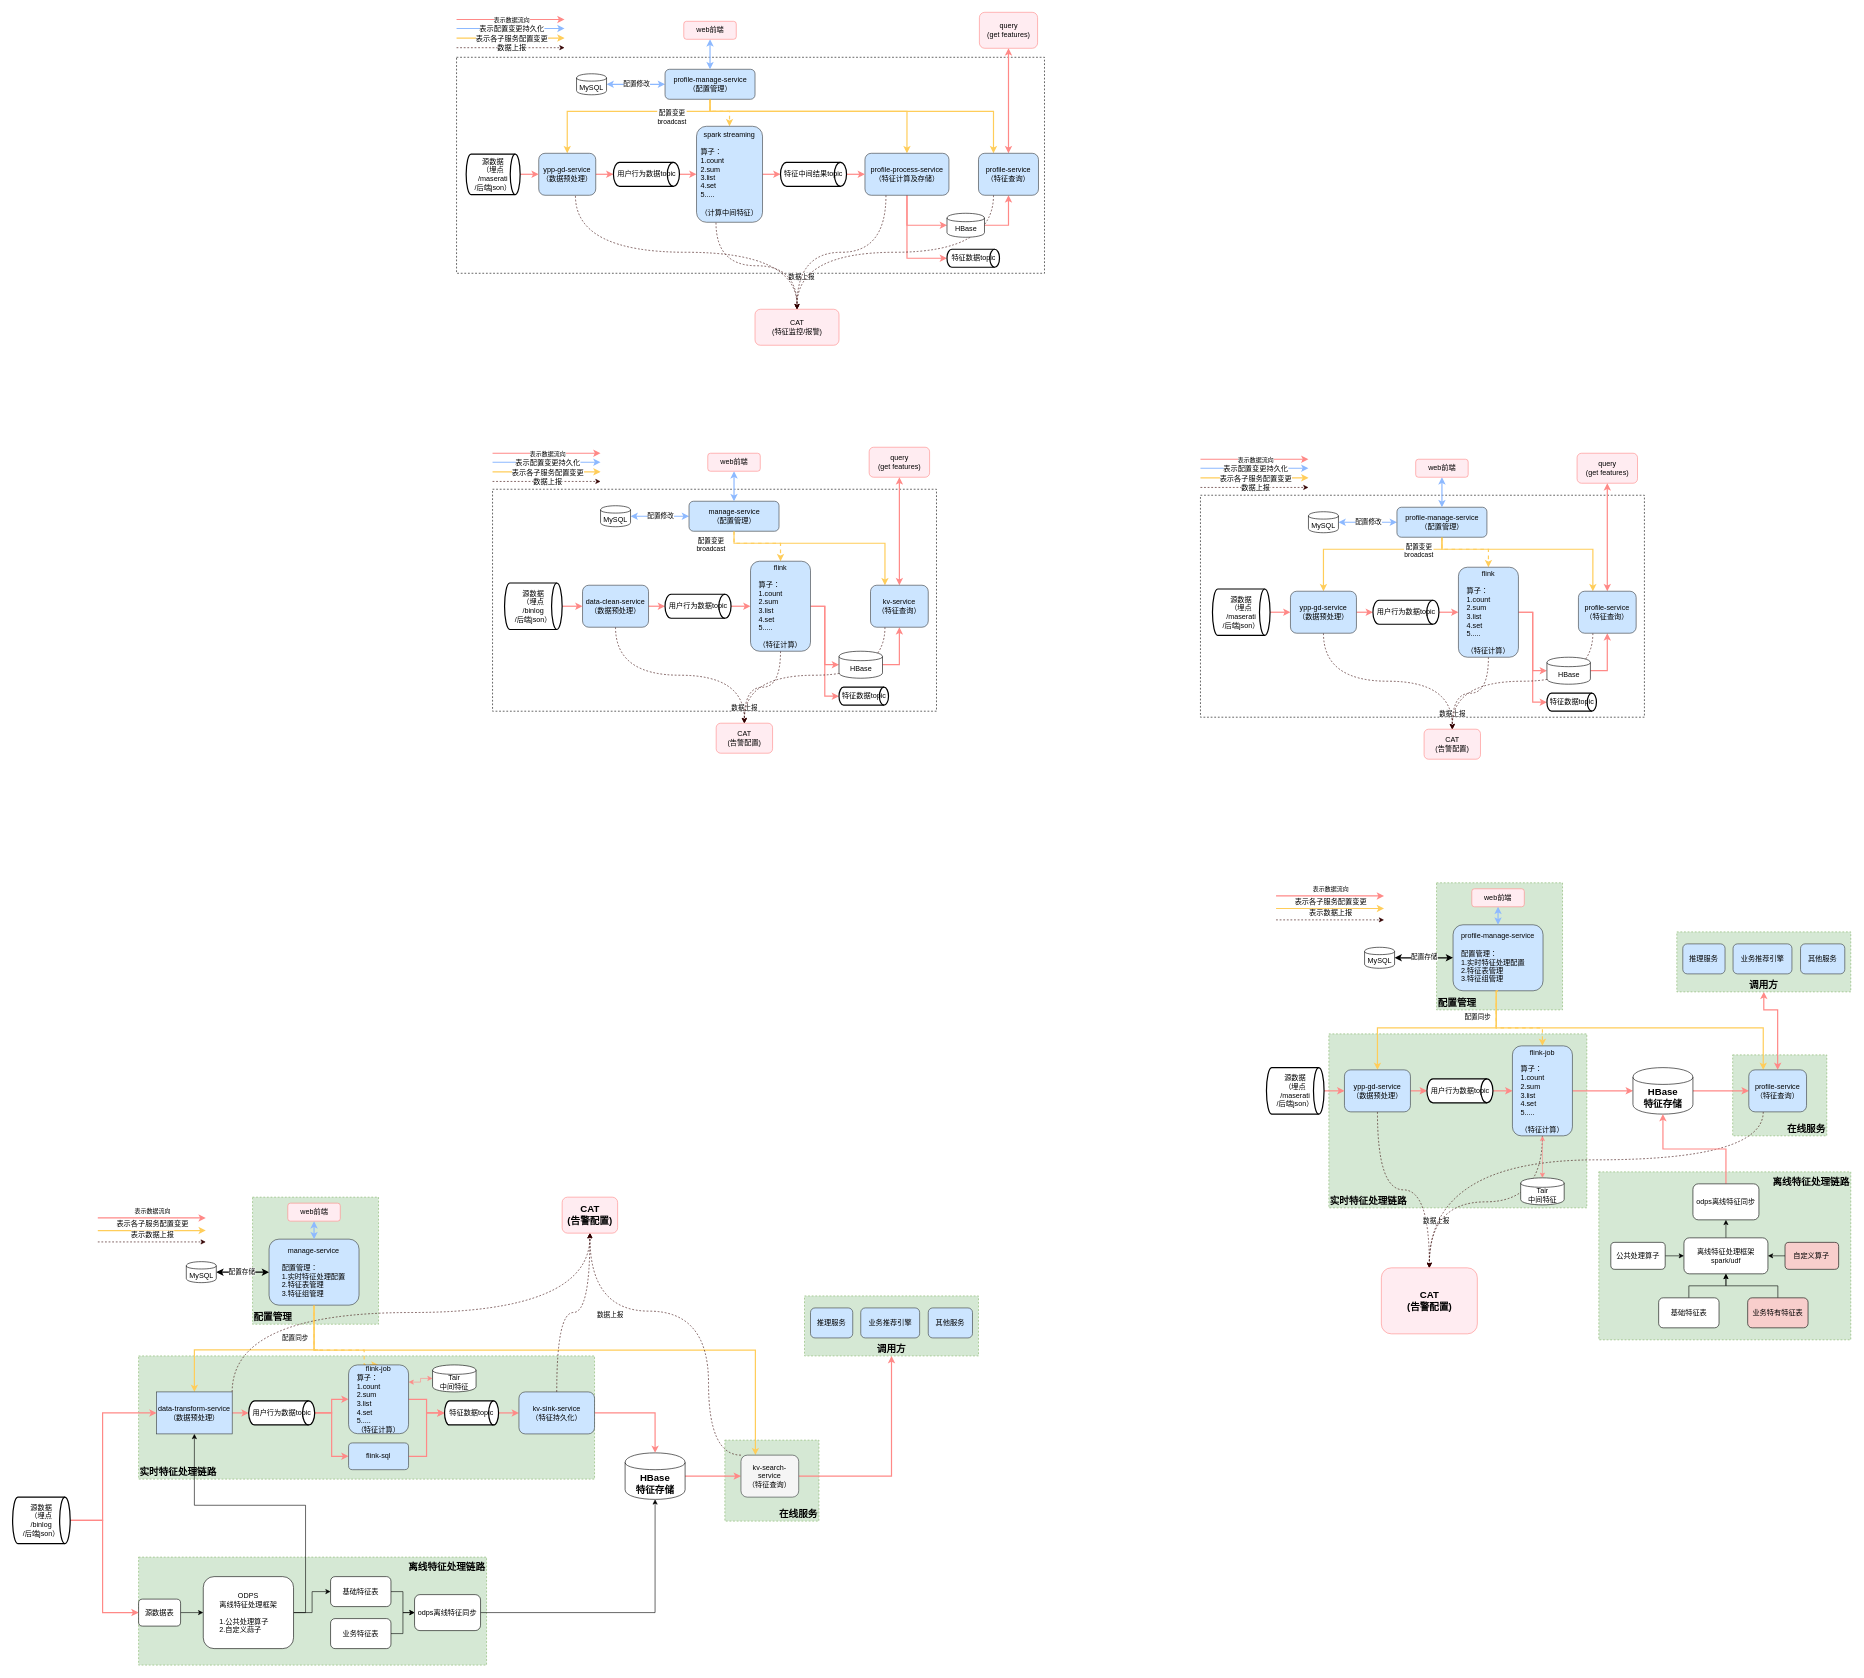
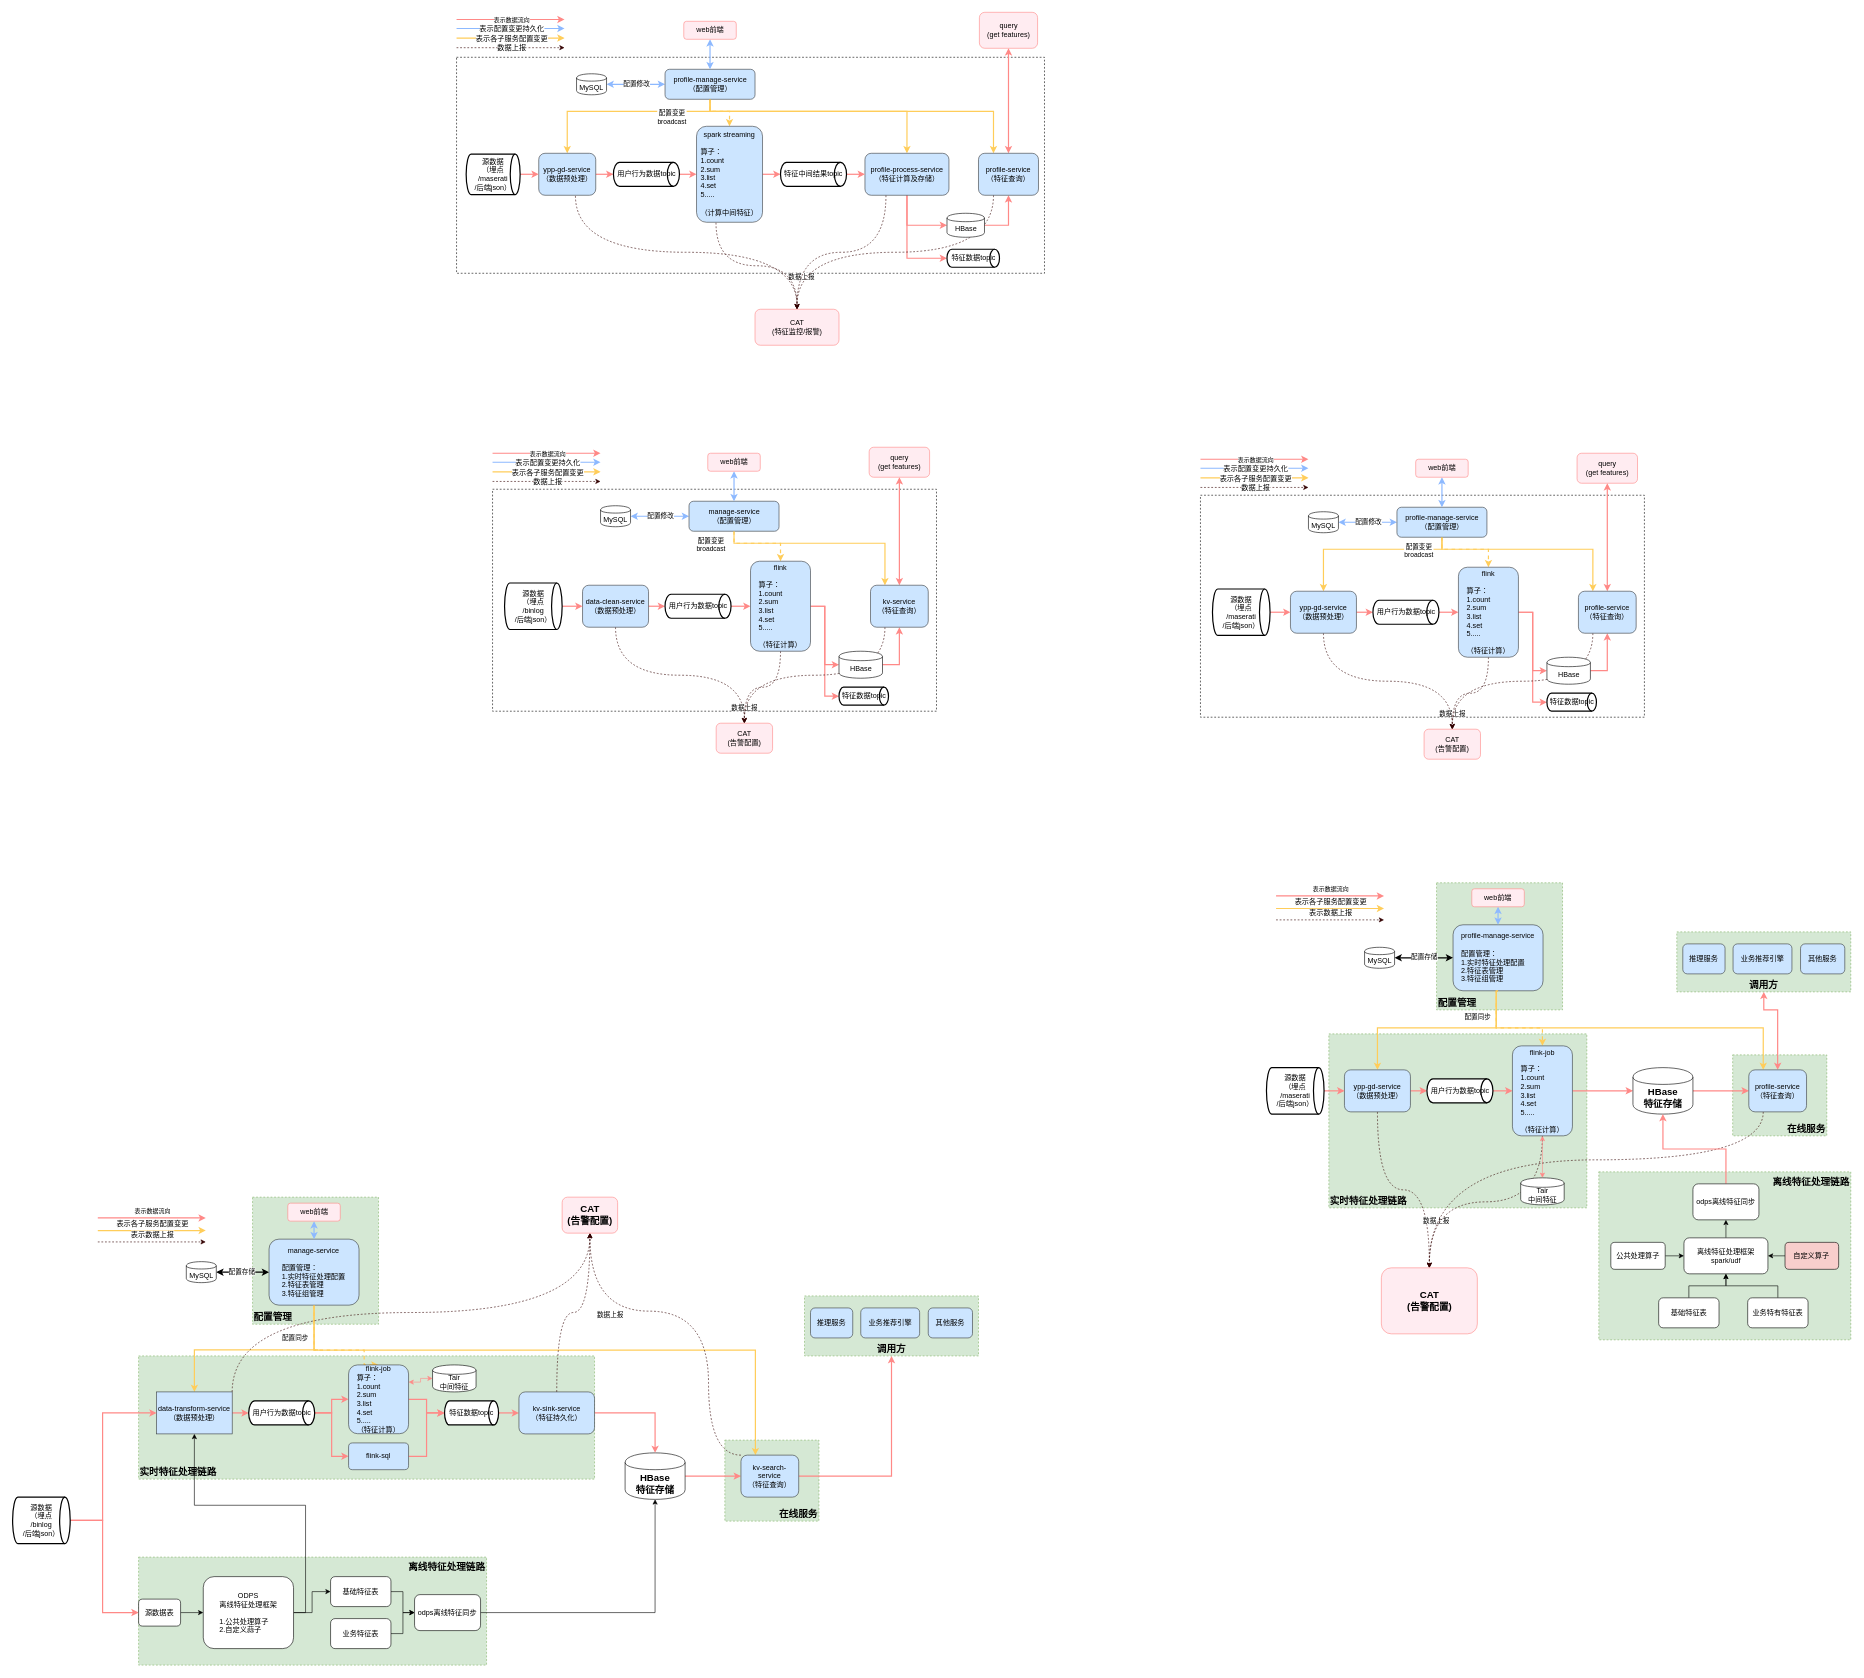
(1778, 1313) -> (1778, 1313)
(770, 1476) -> (770, 1476)
